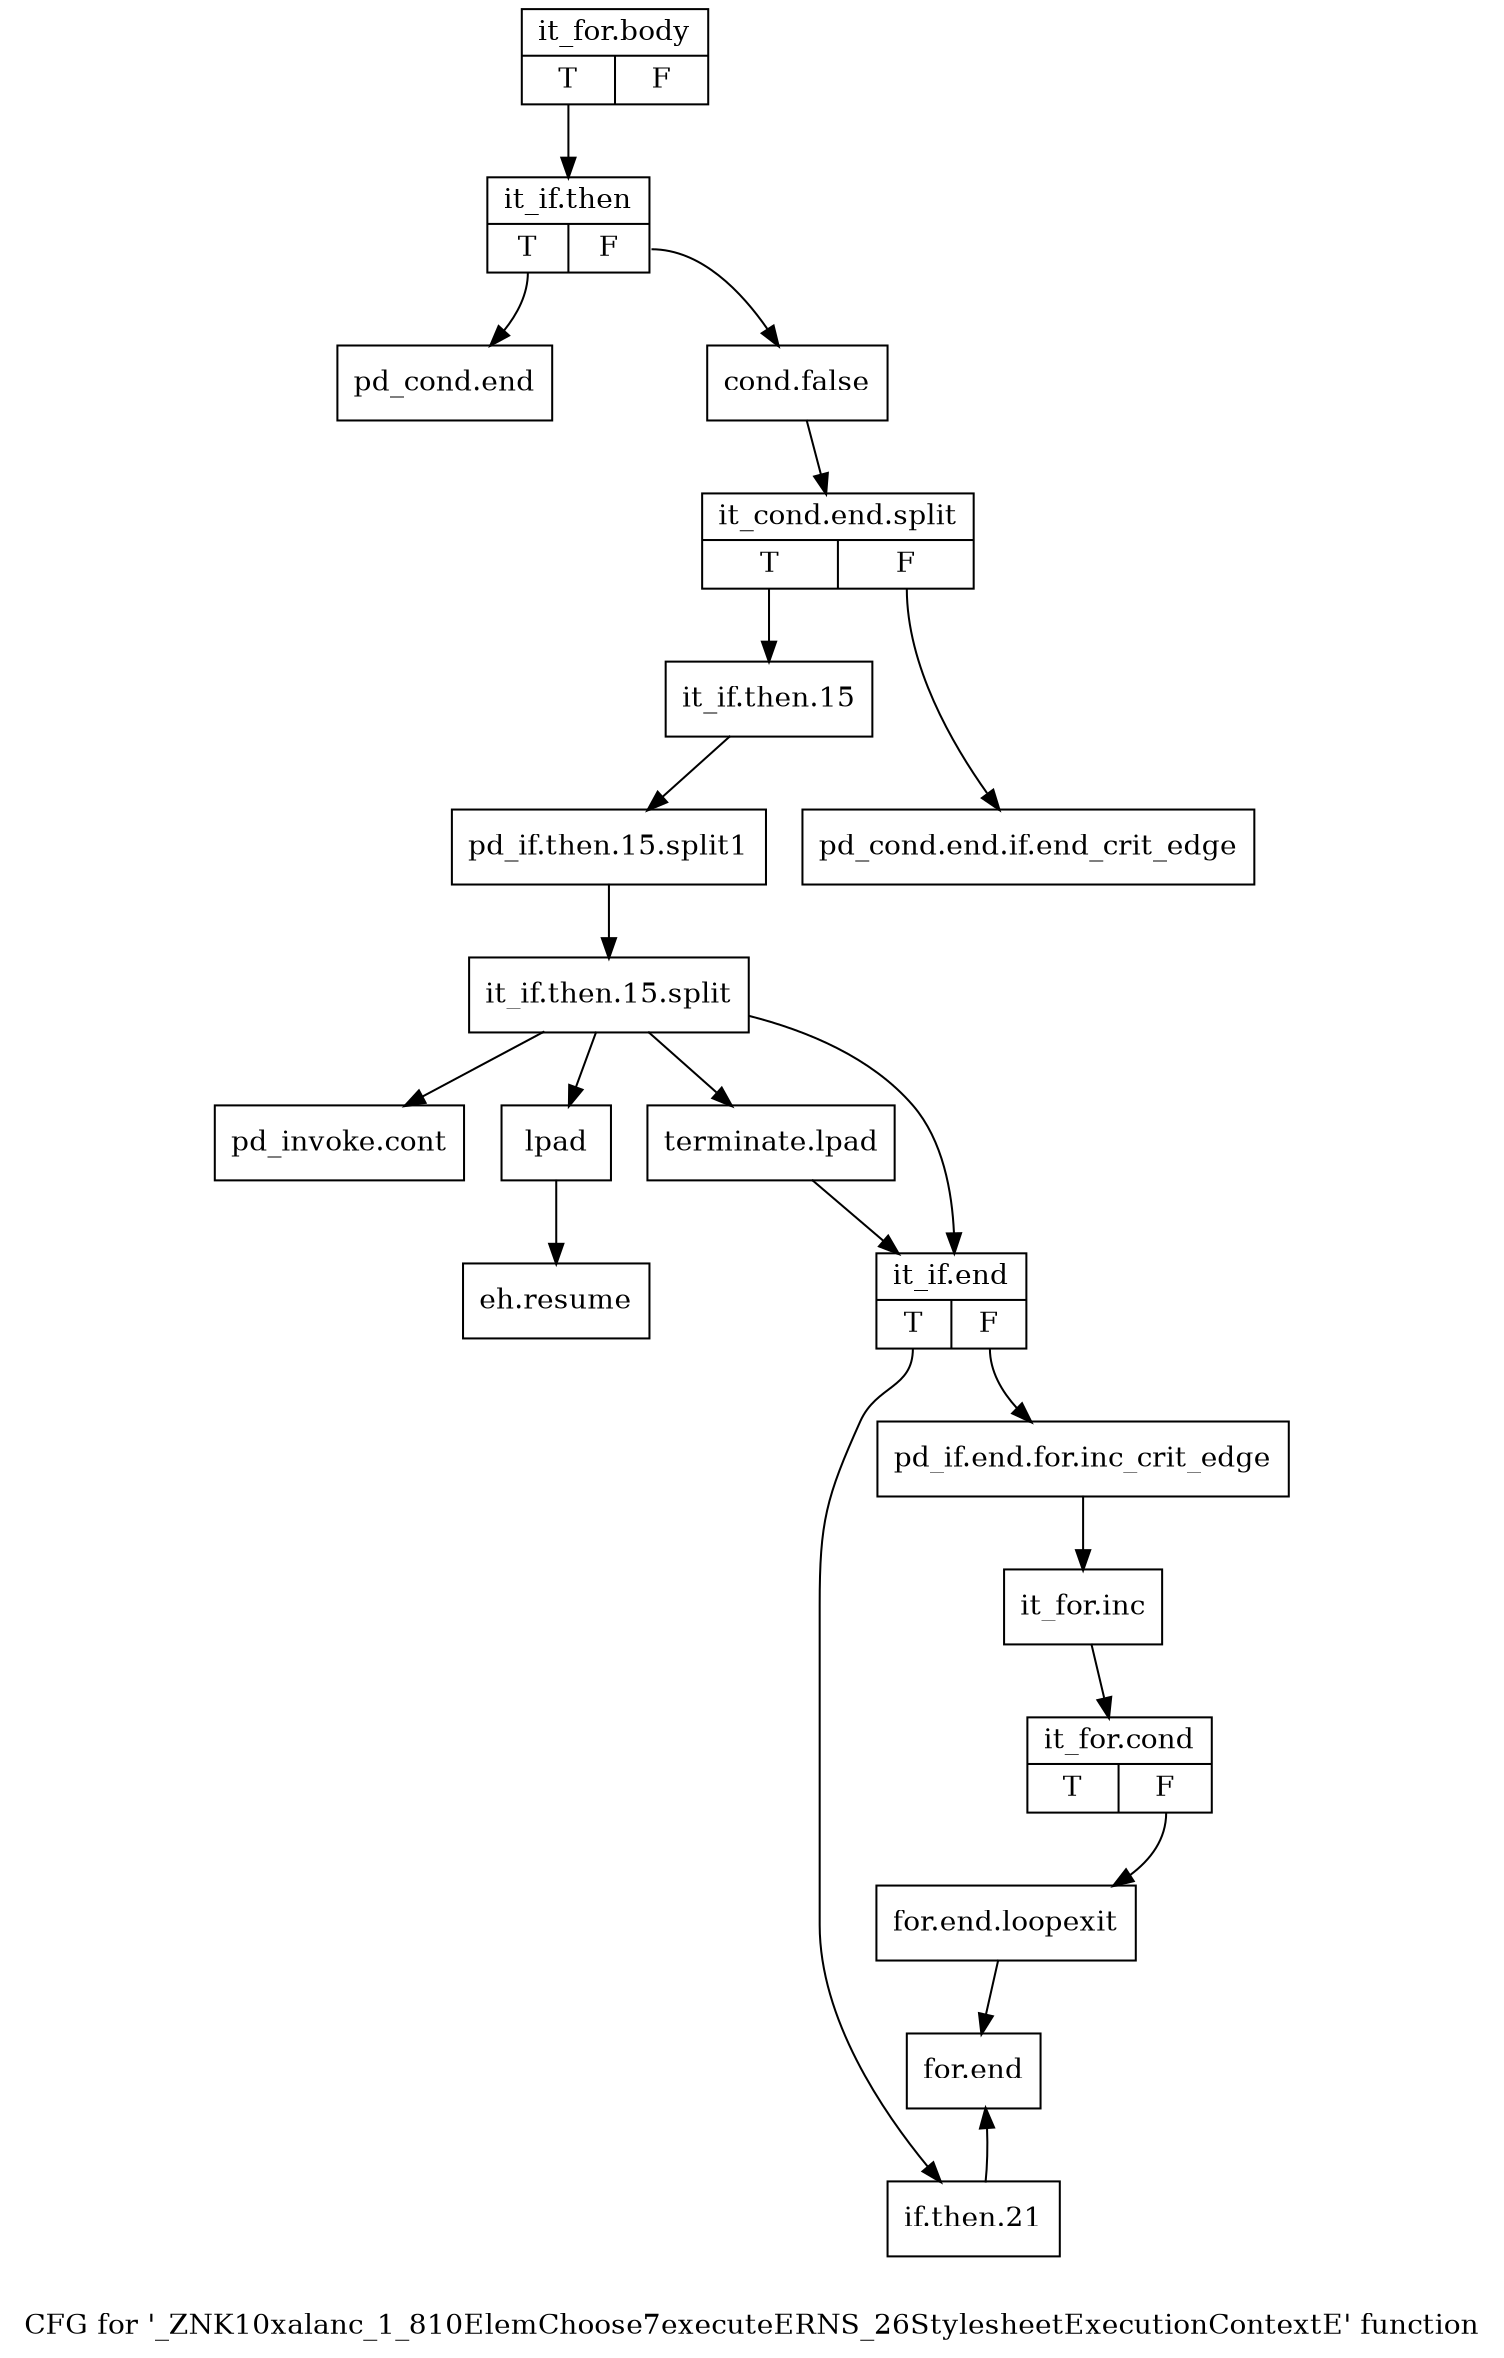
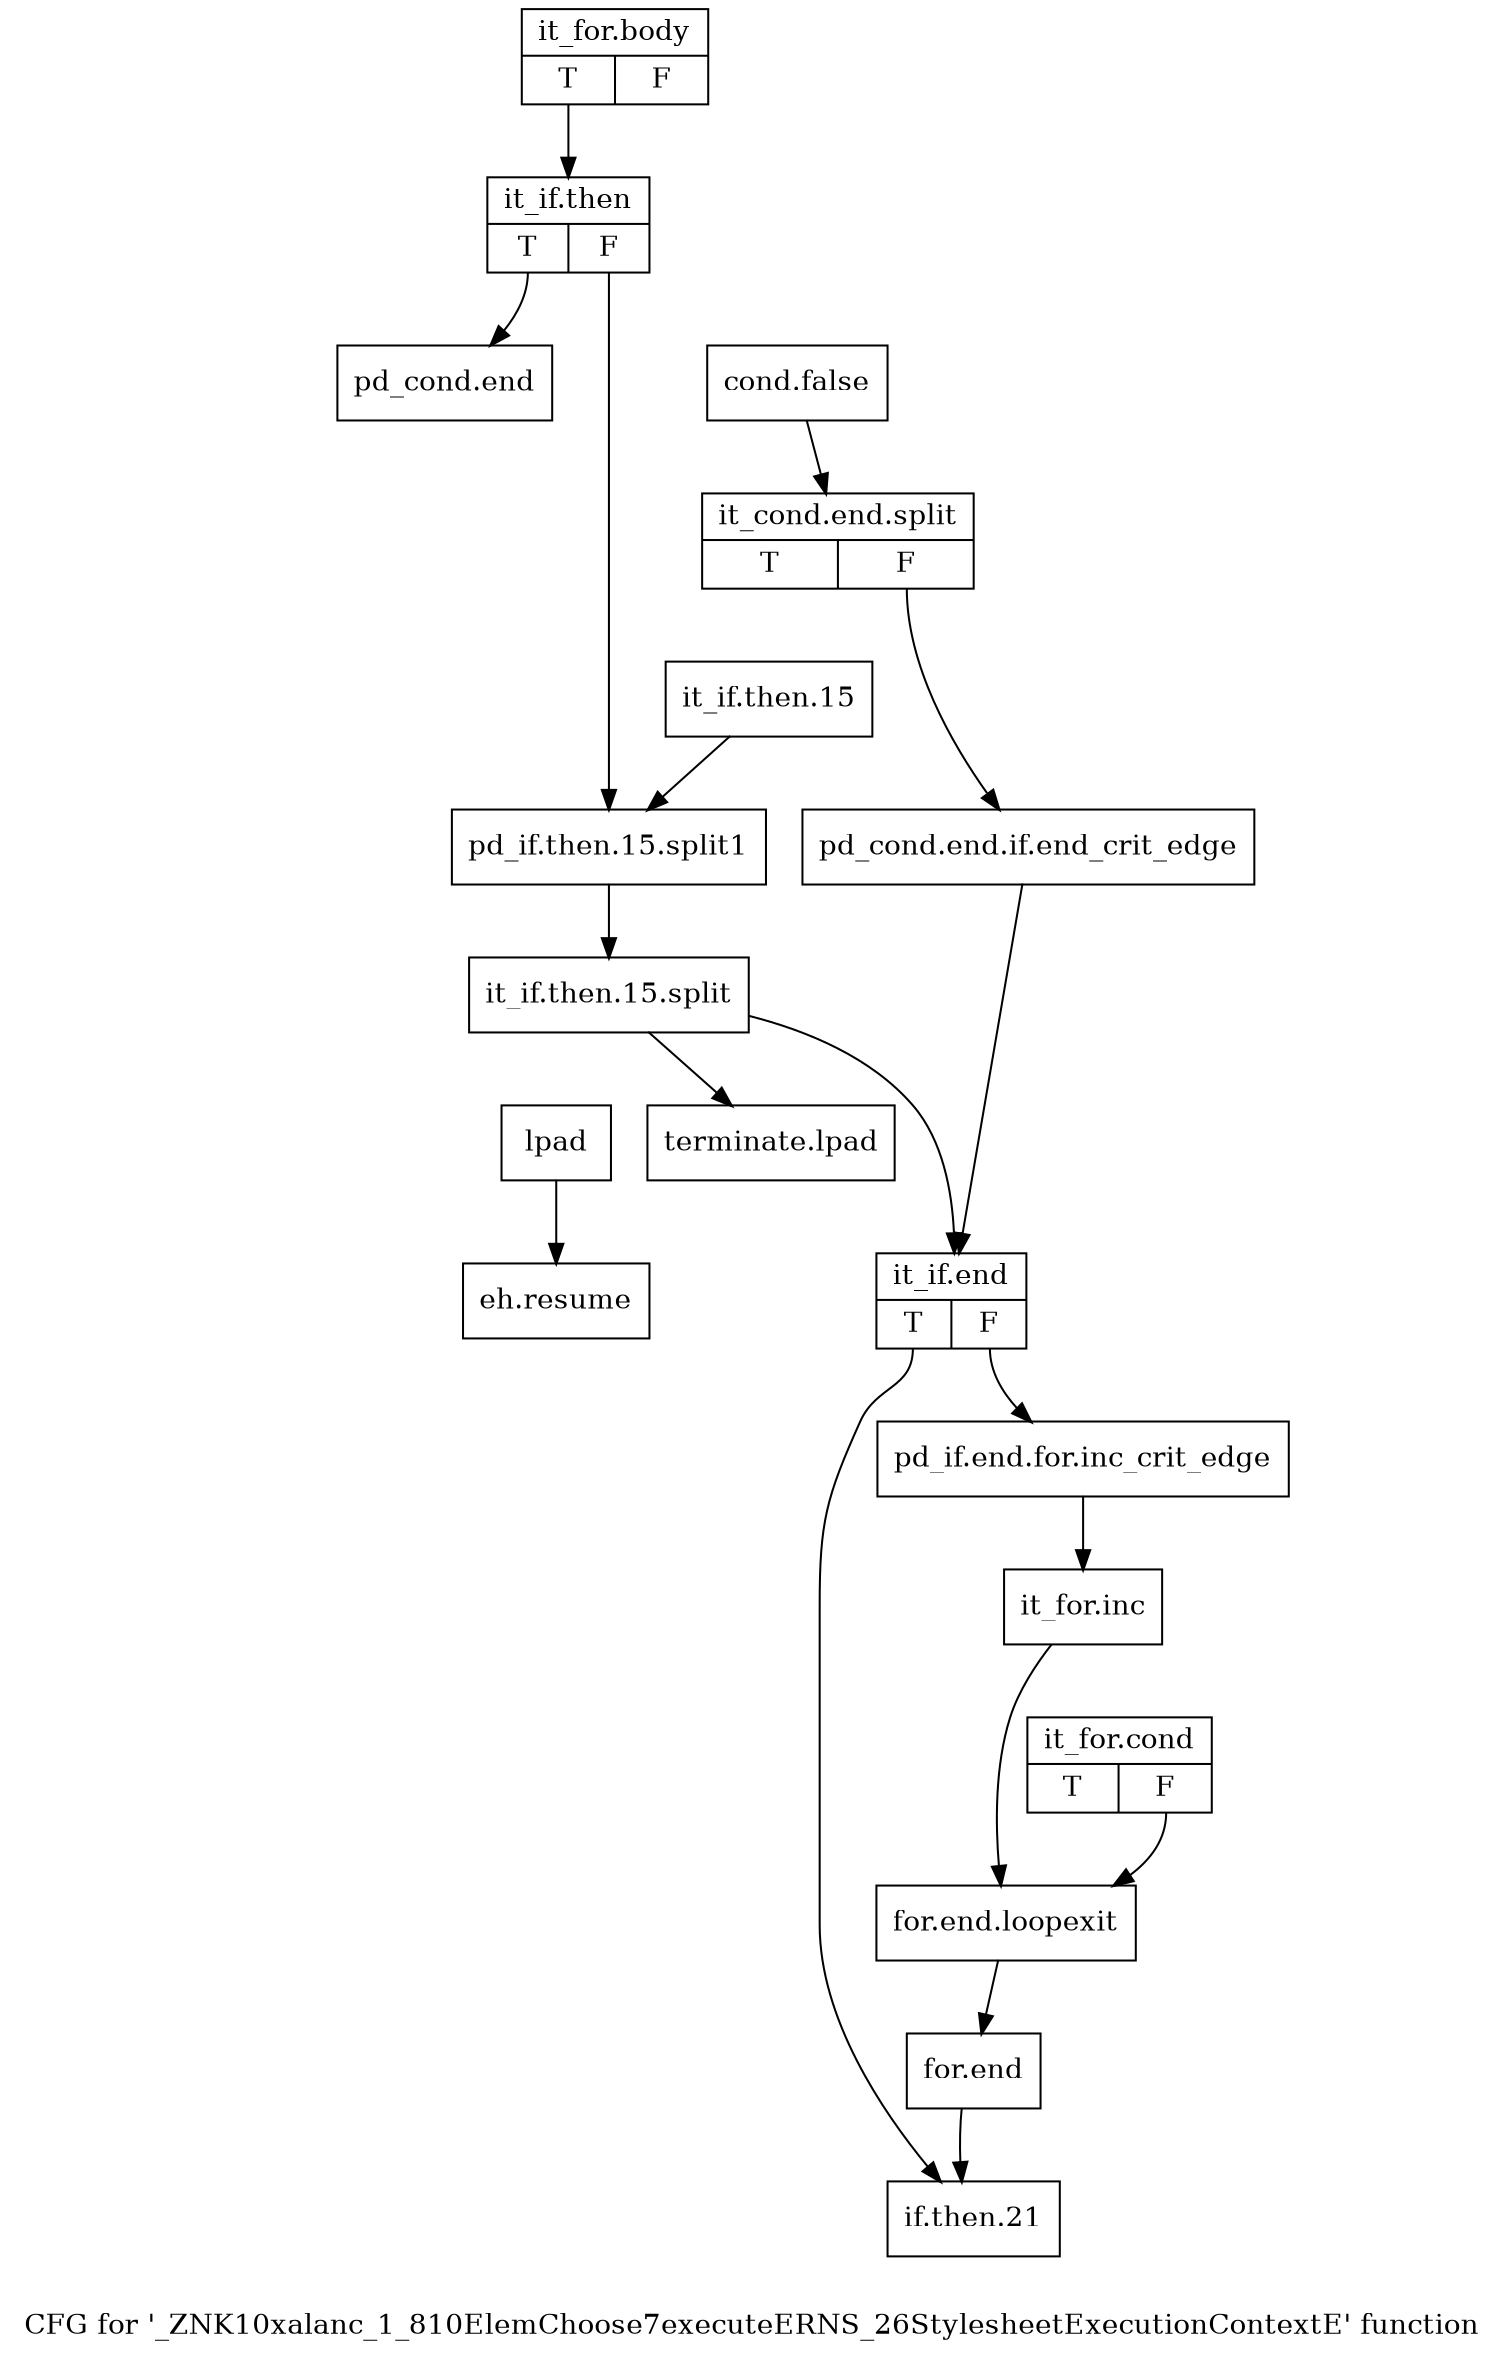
(718, 275) -> (609, 531)
(769, 615) -> none
(586, 1060) -> none
(339, 1143) -> none
(848, 1210) -> (993, 1058)
(1098, 1671) -> (1003, 1749)
(987, 2155) -> (960, 2135)
